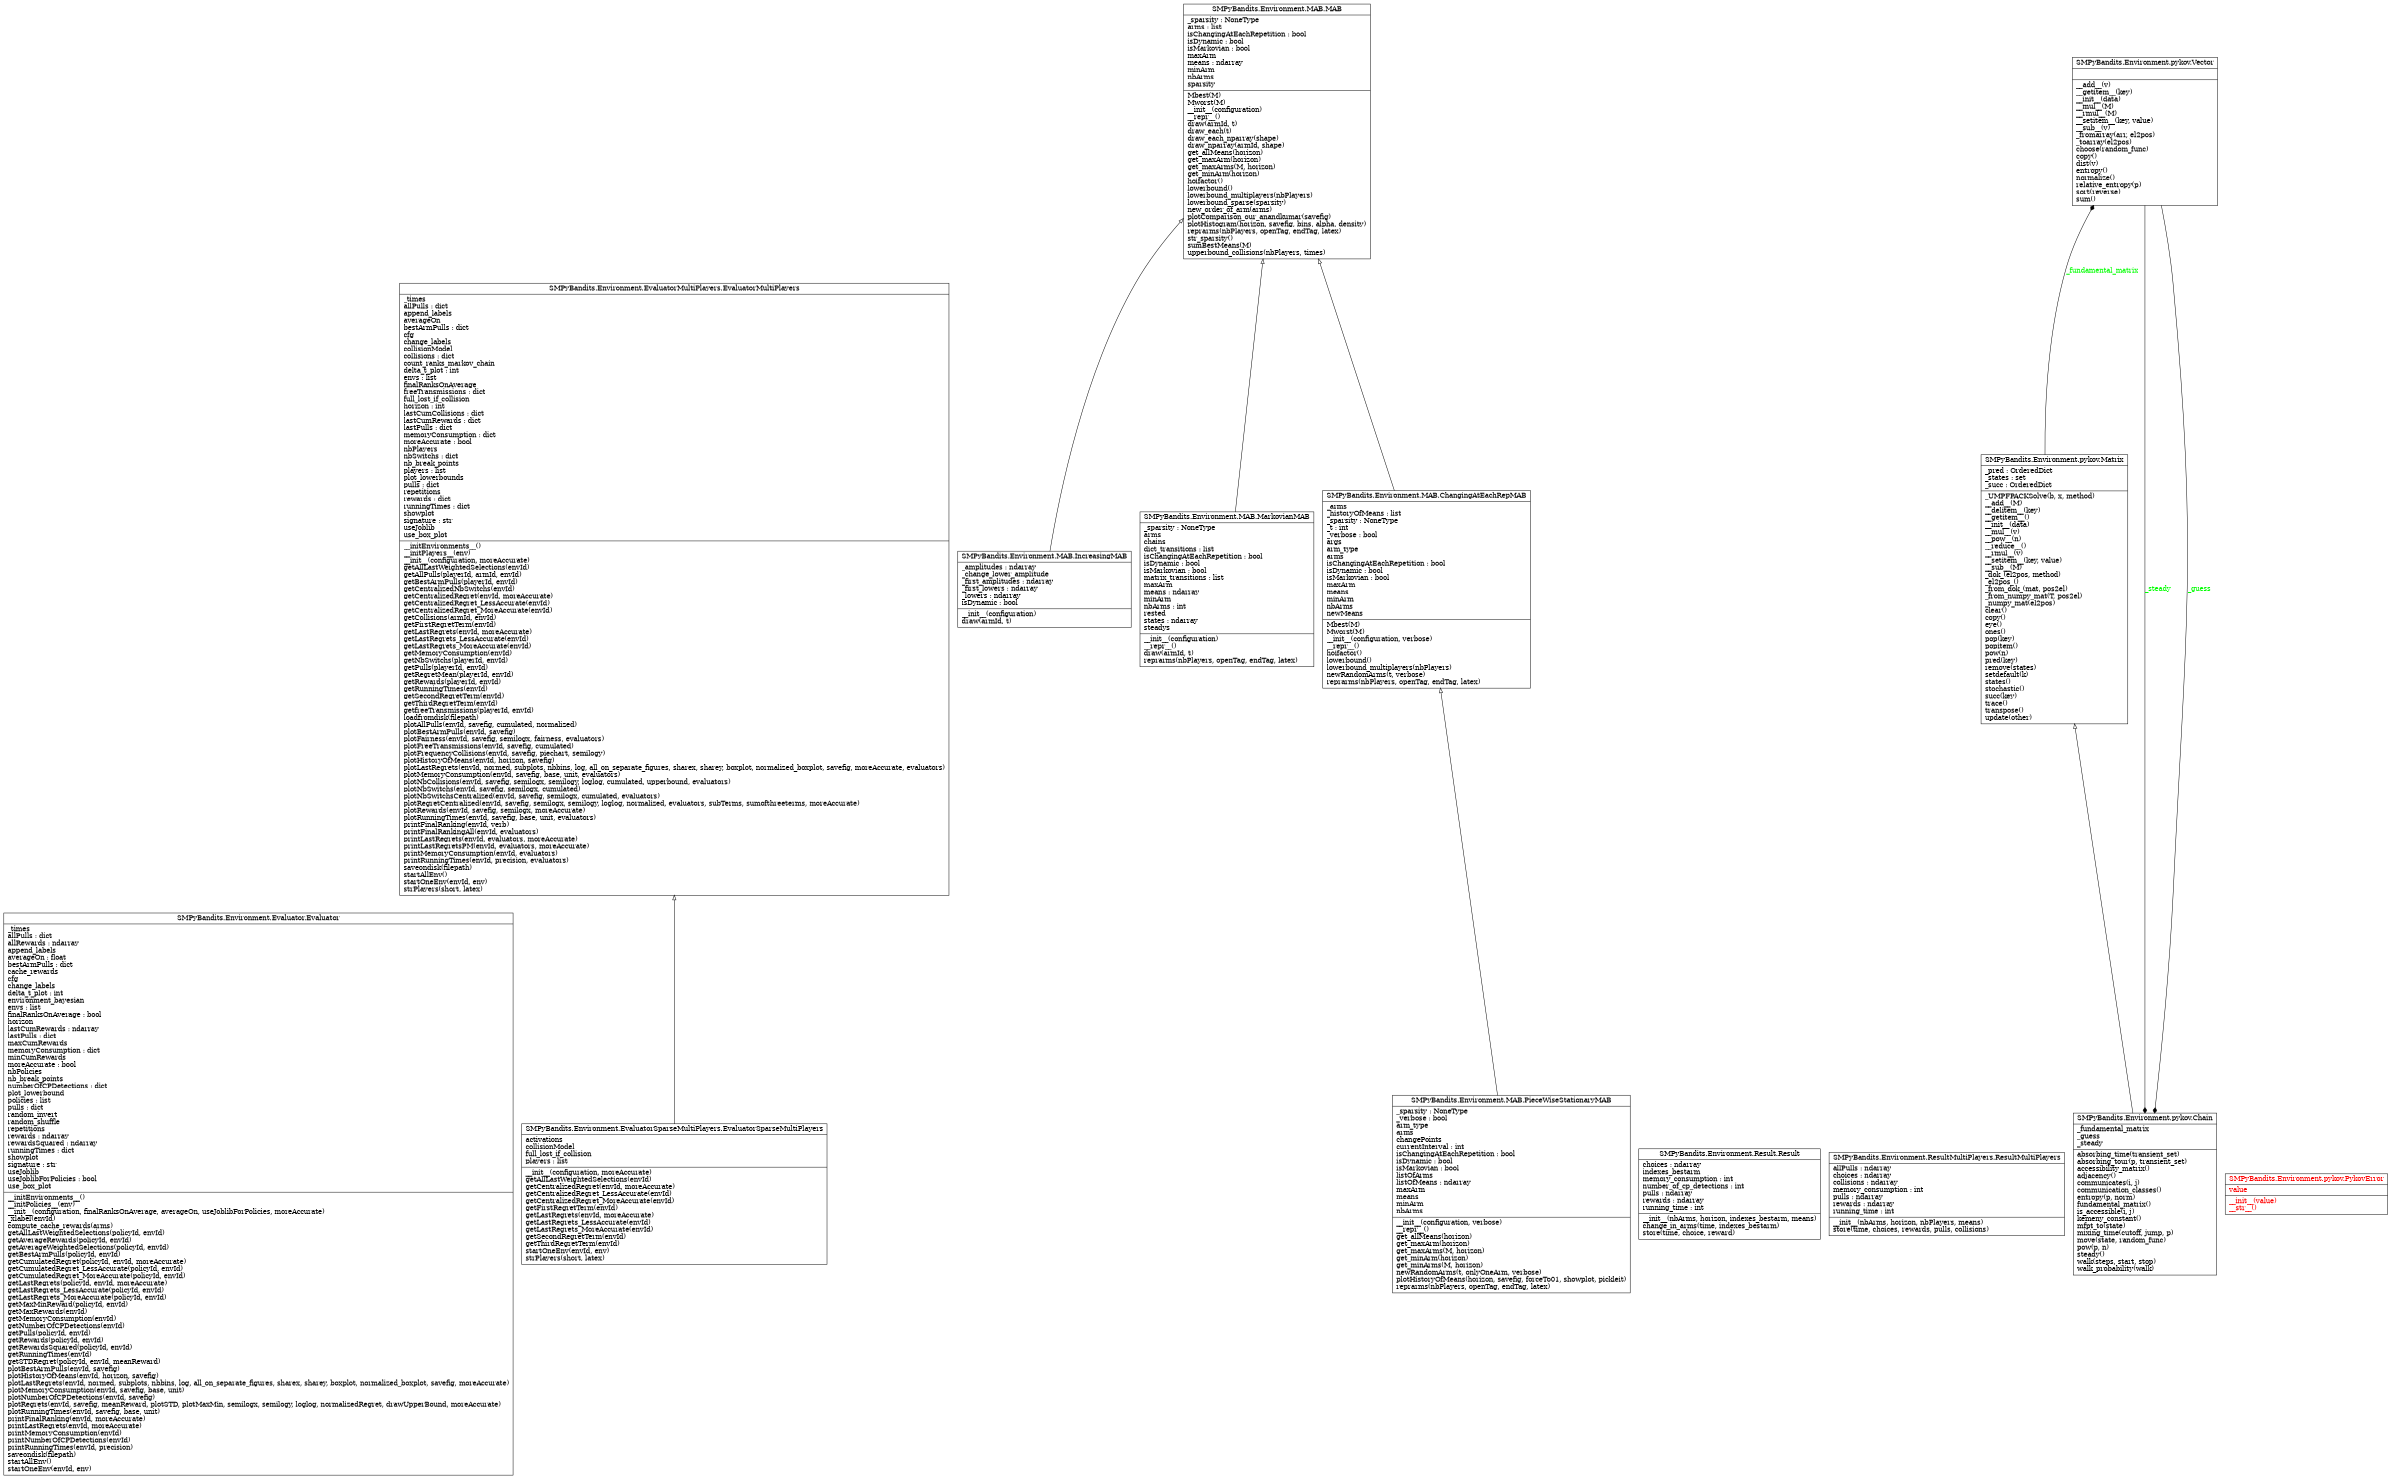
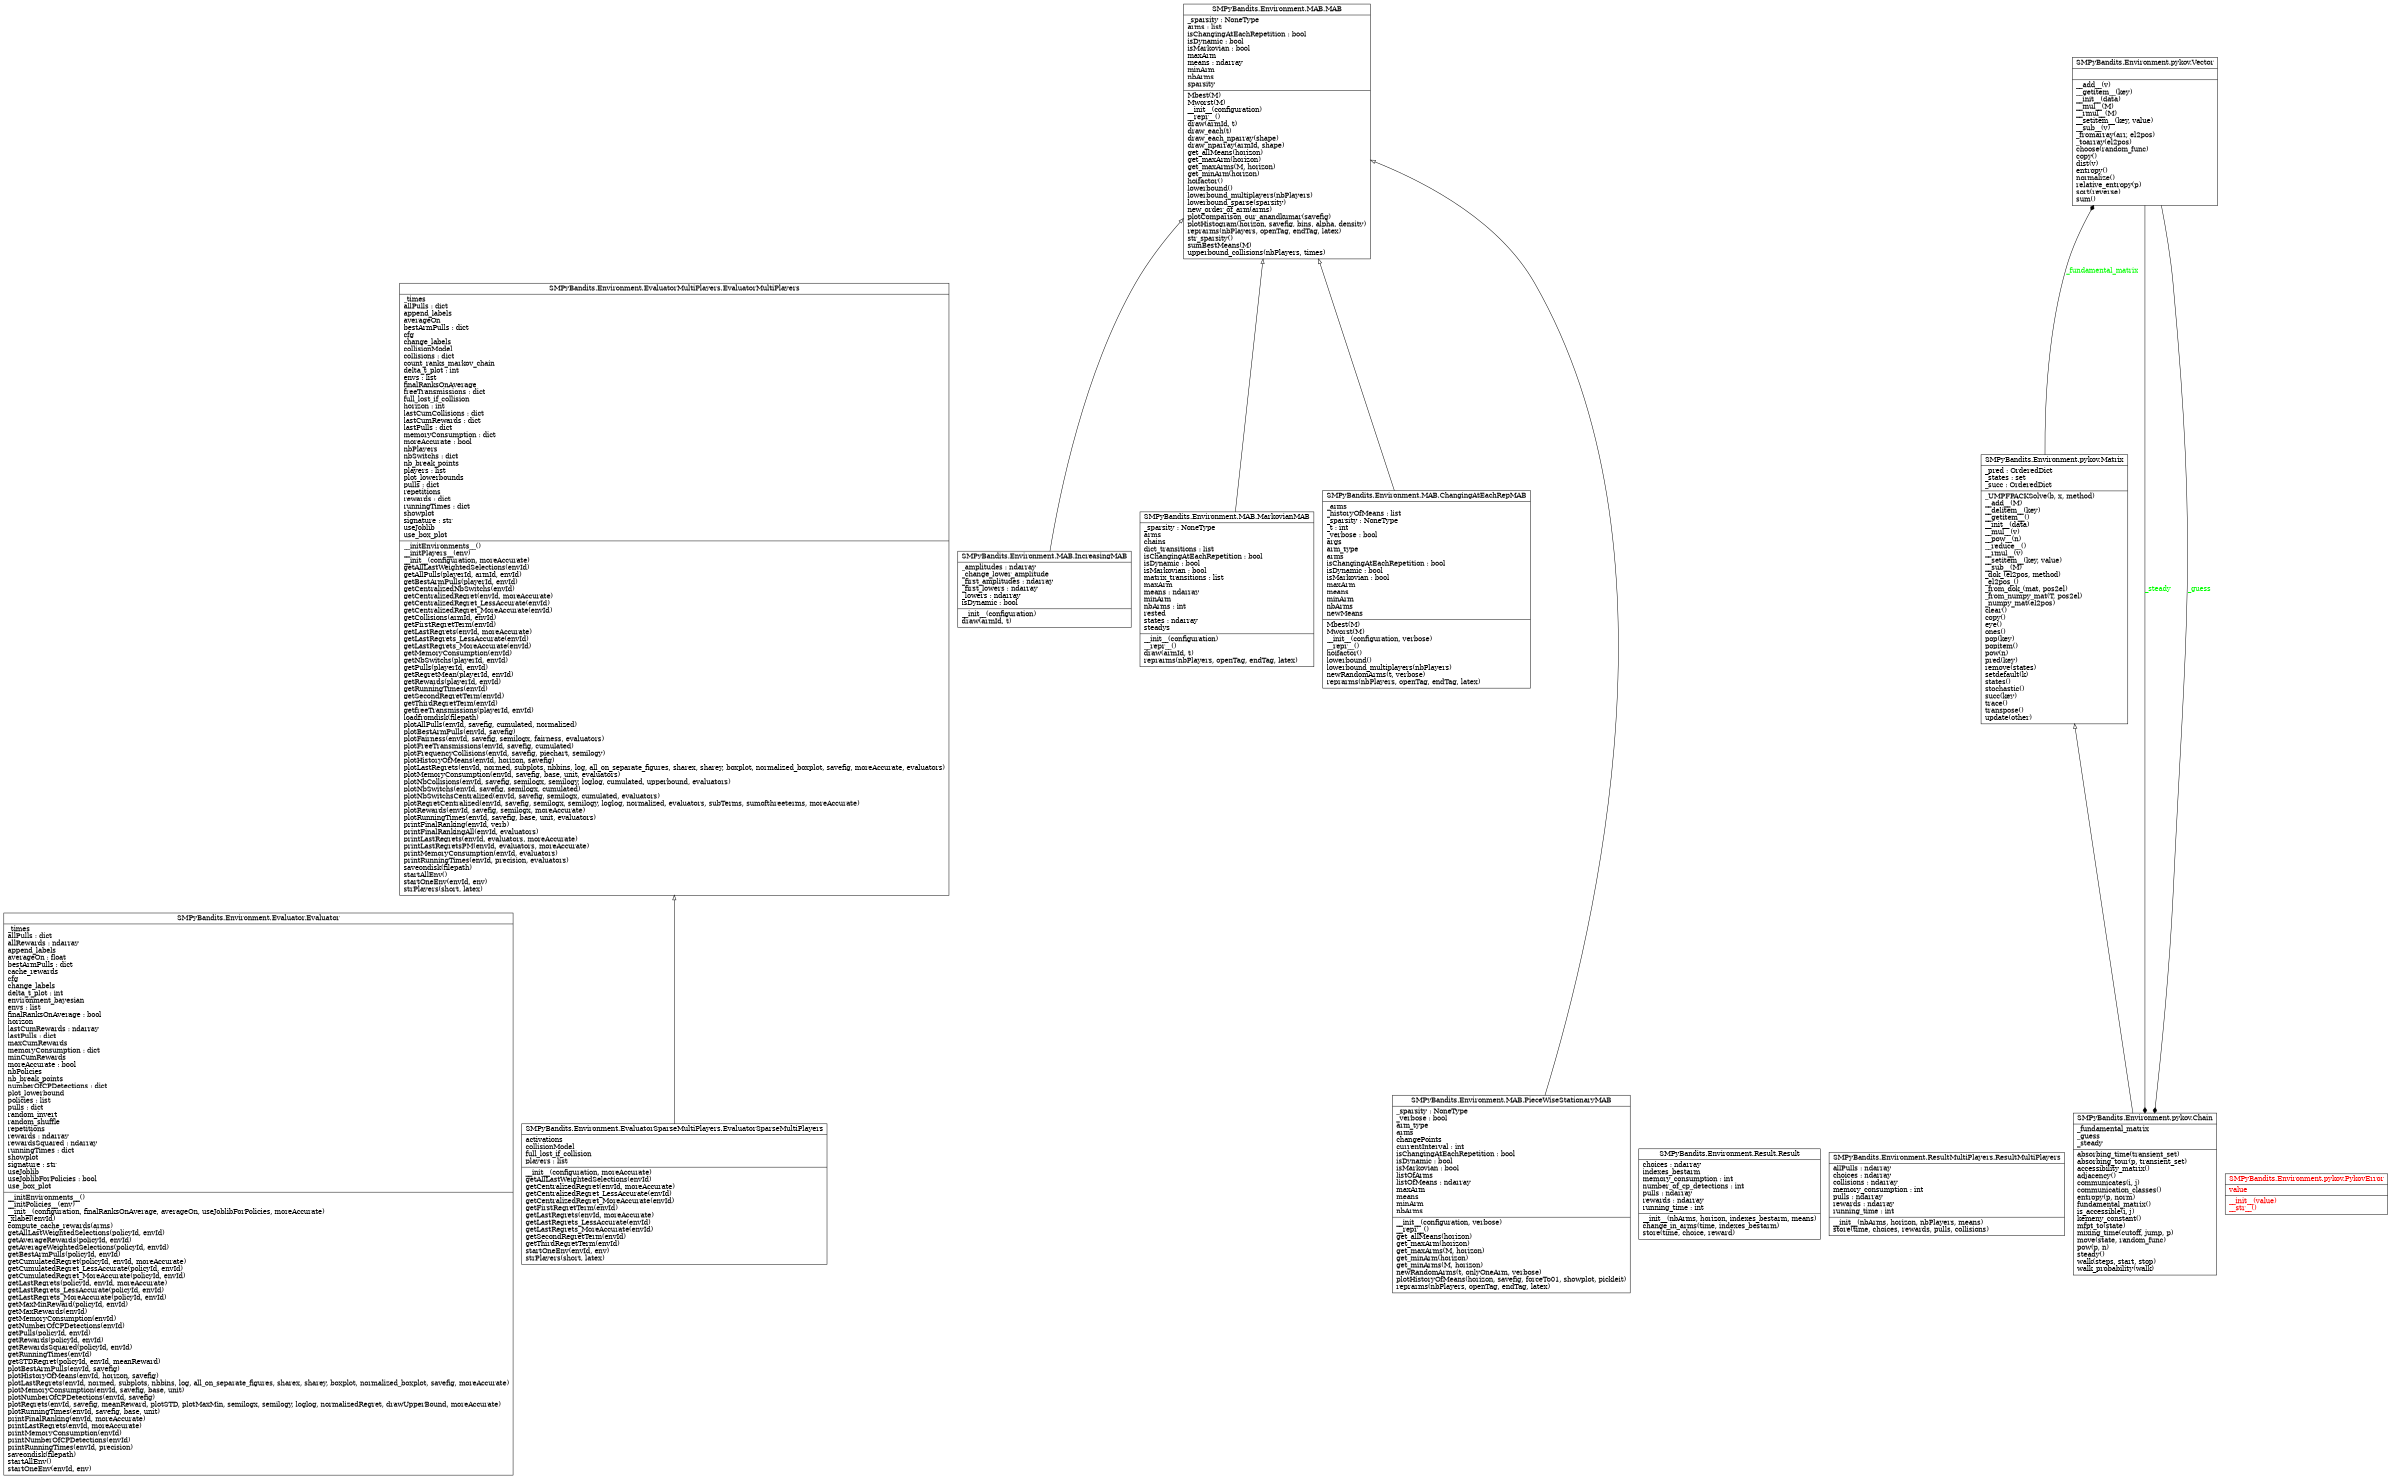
(1469, 894) -> (1615, 584)
